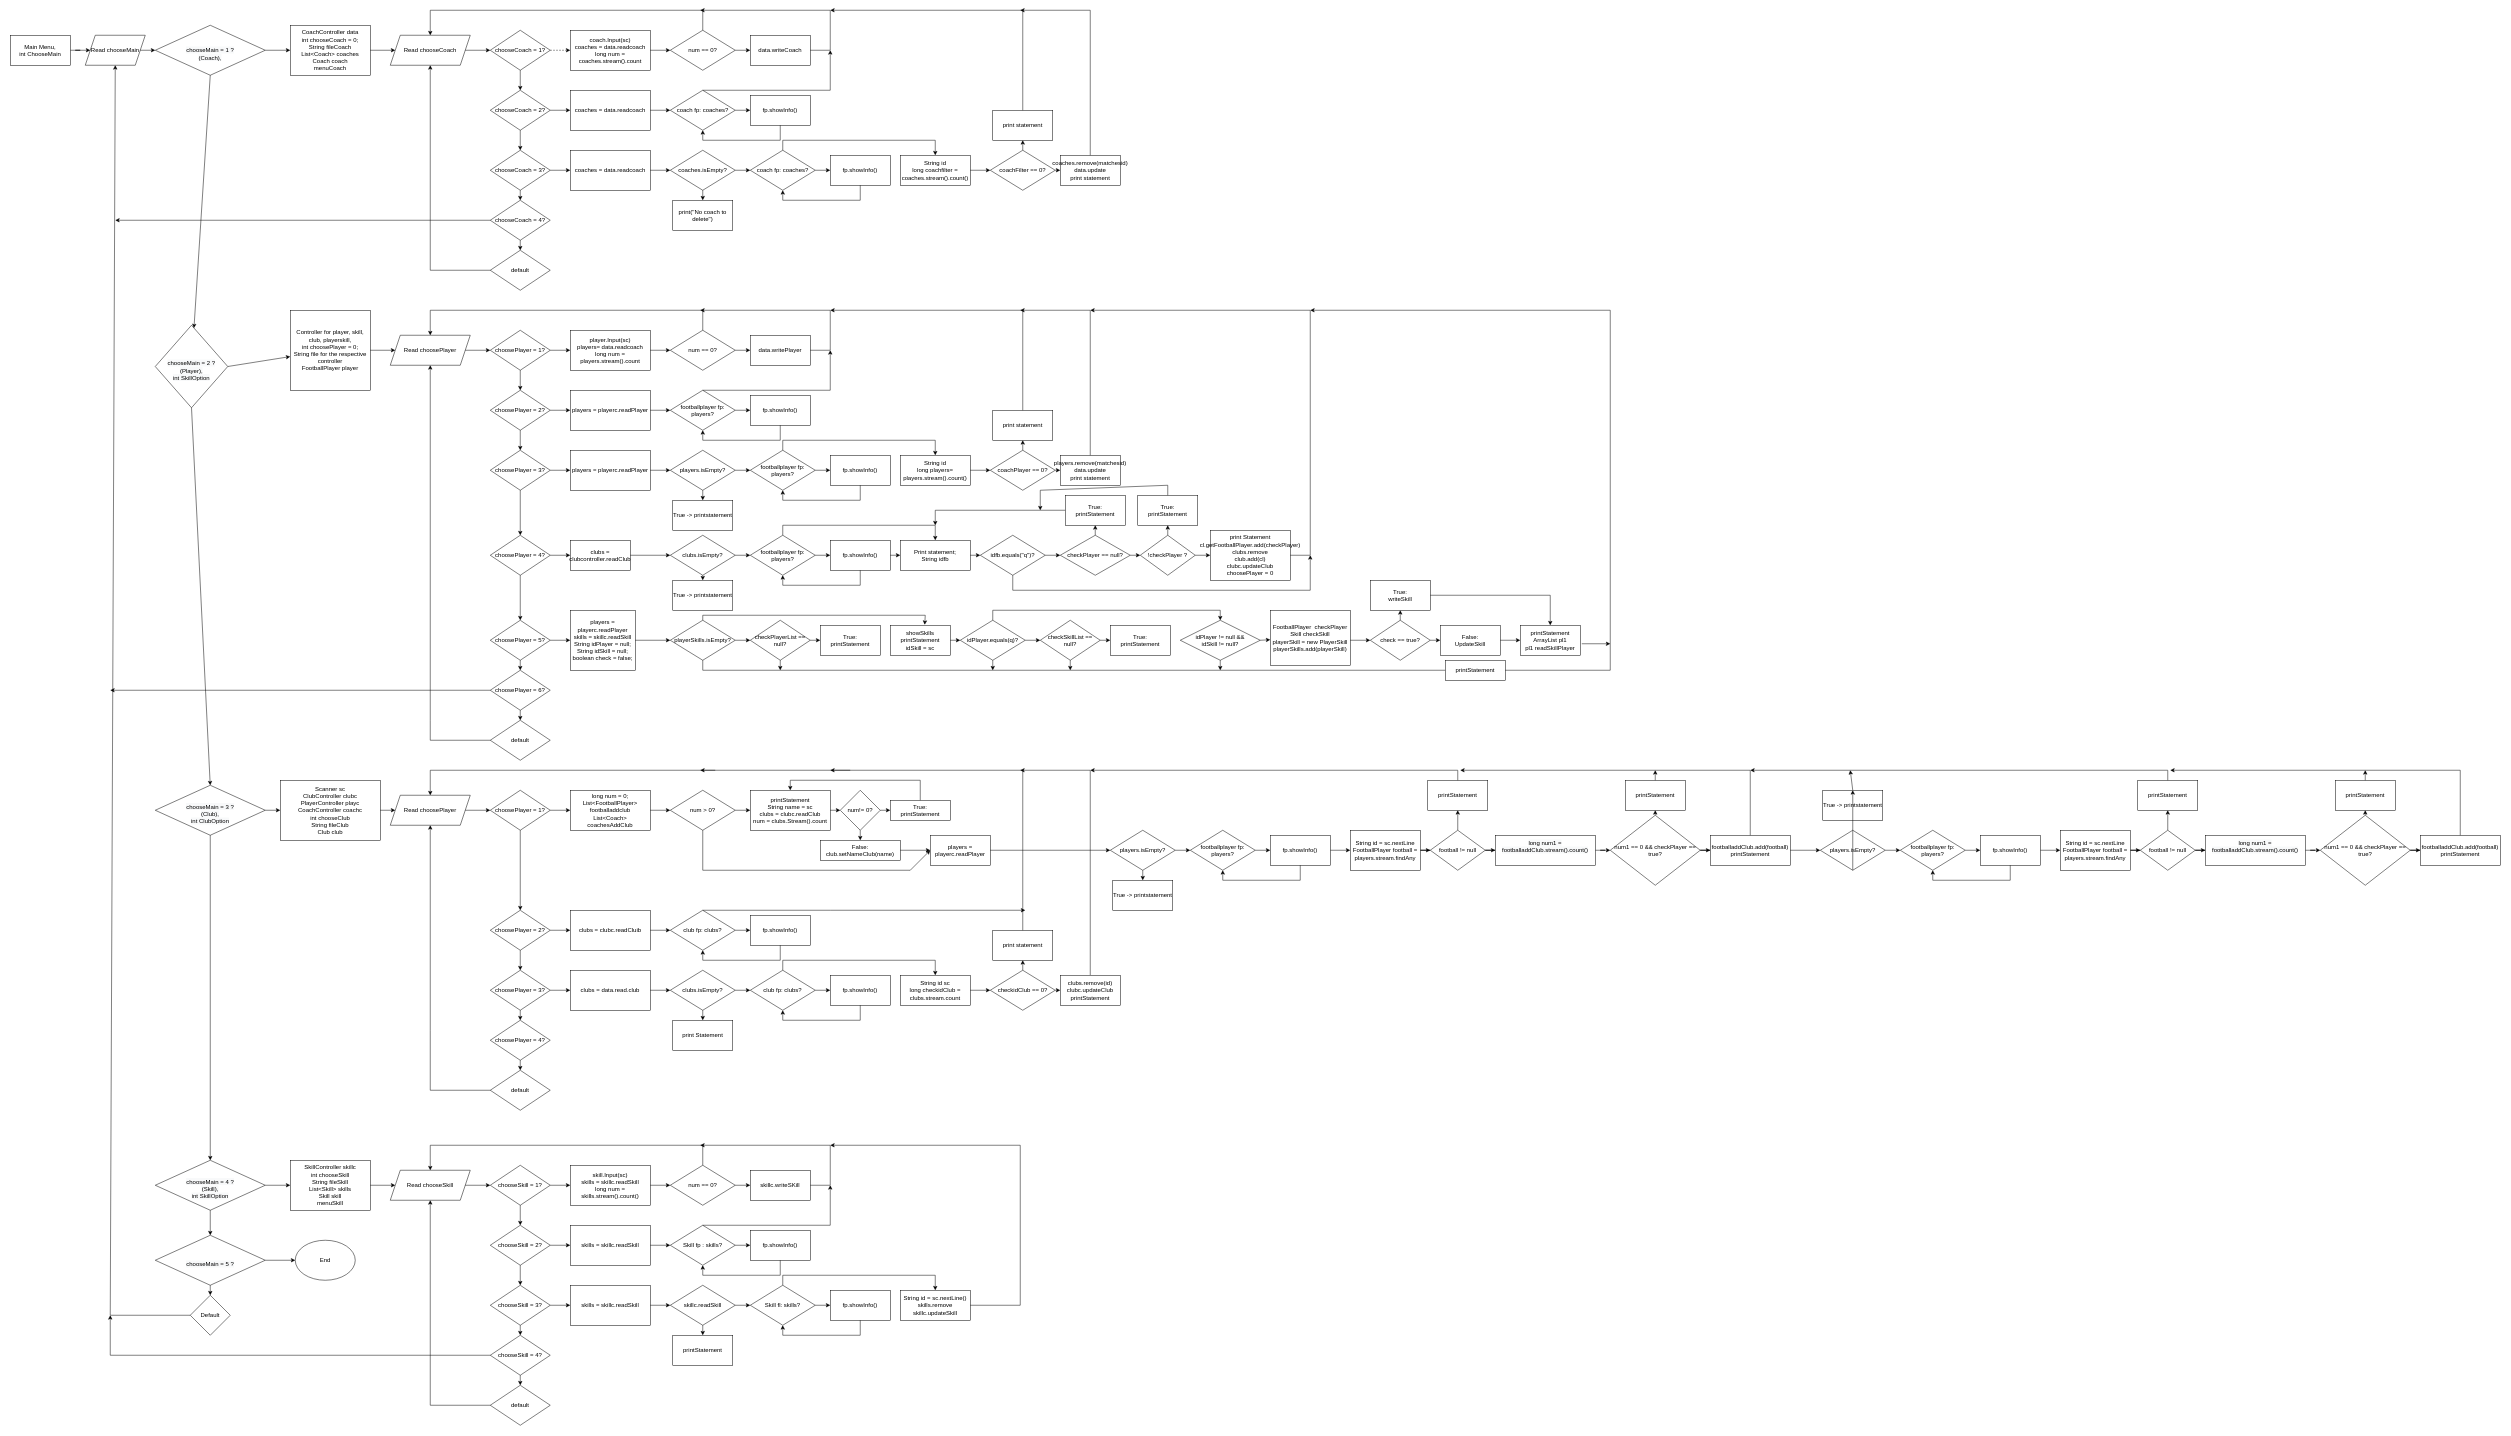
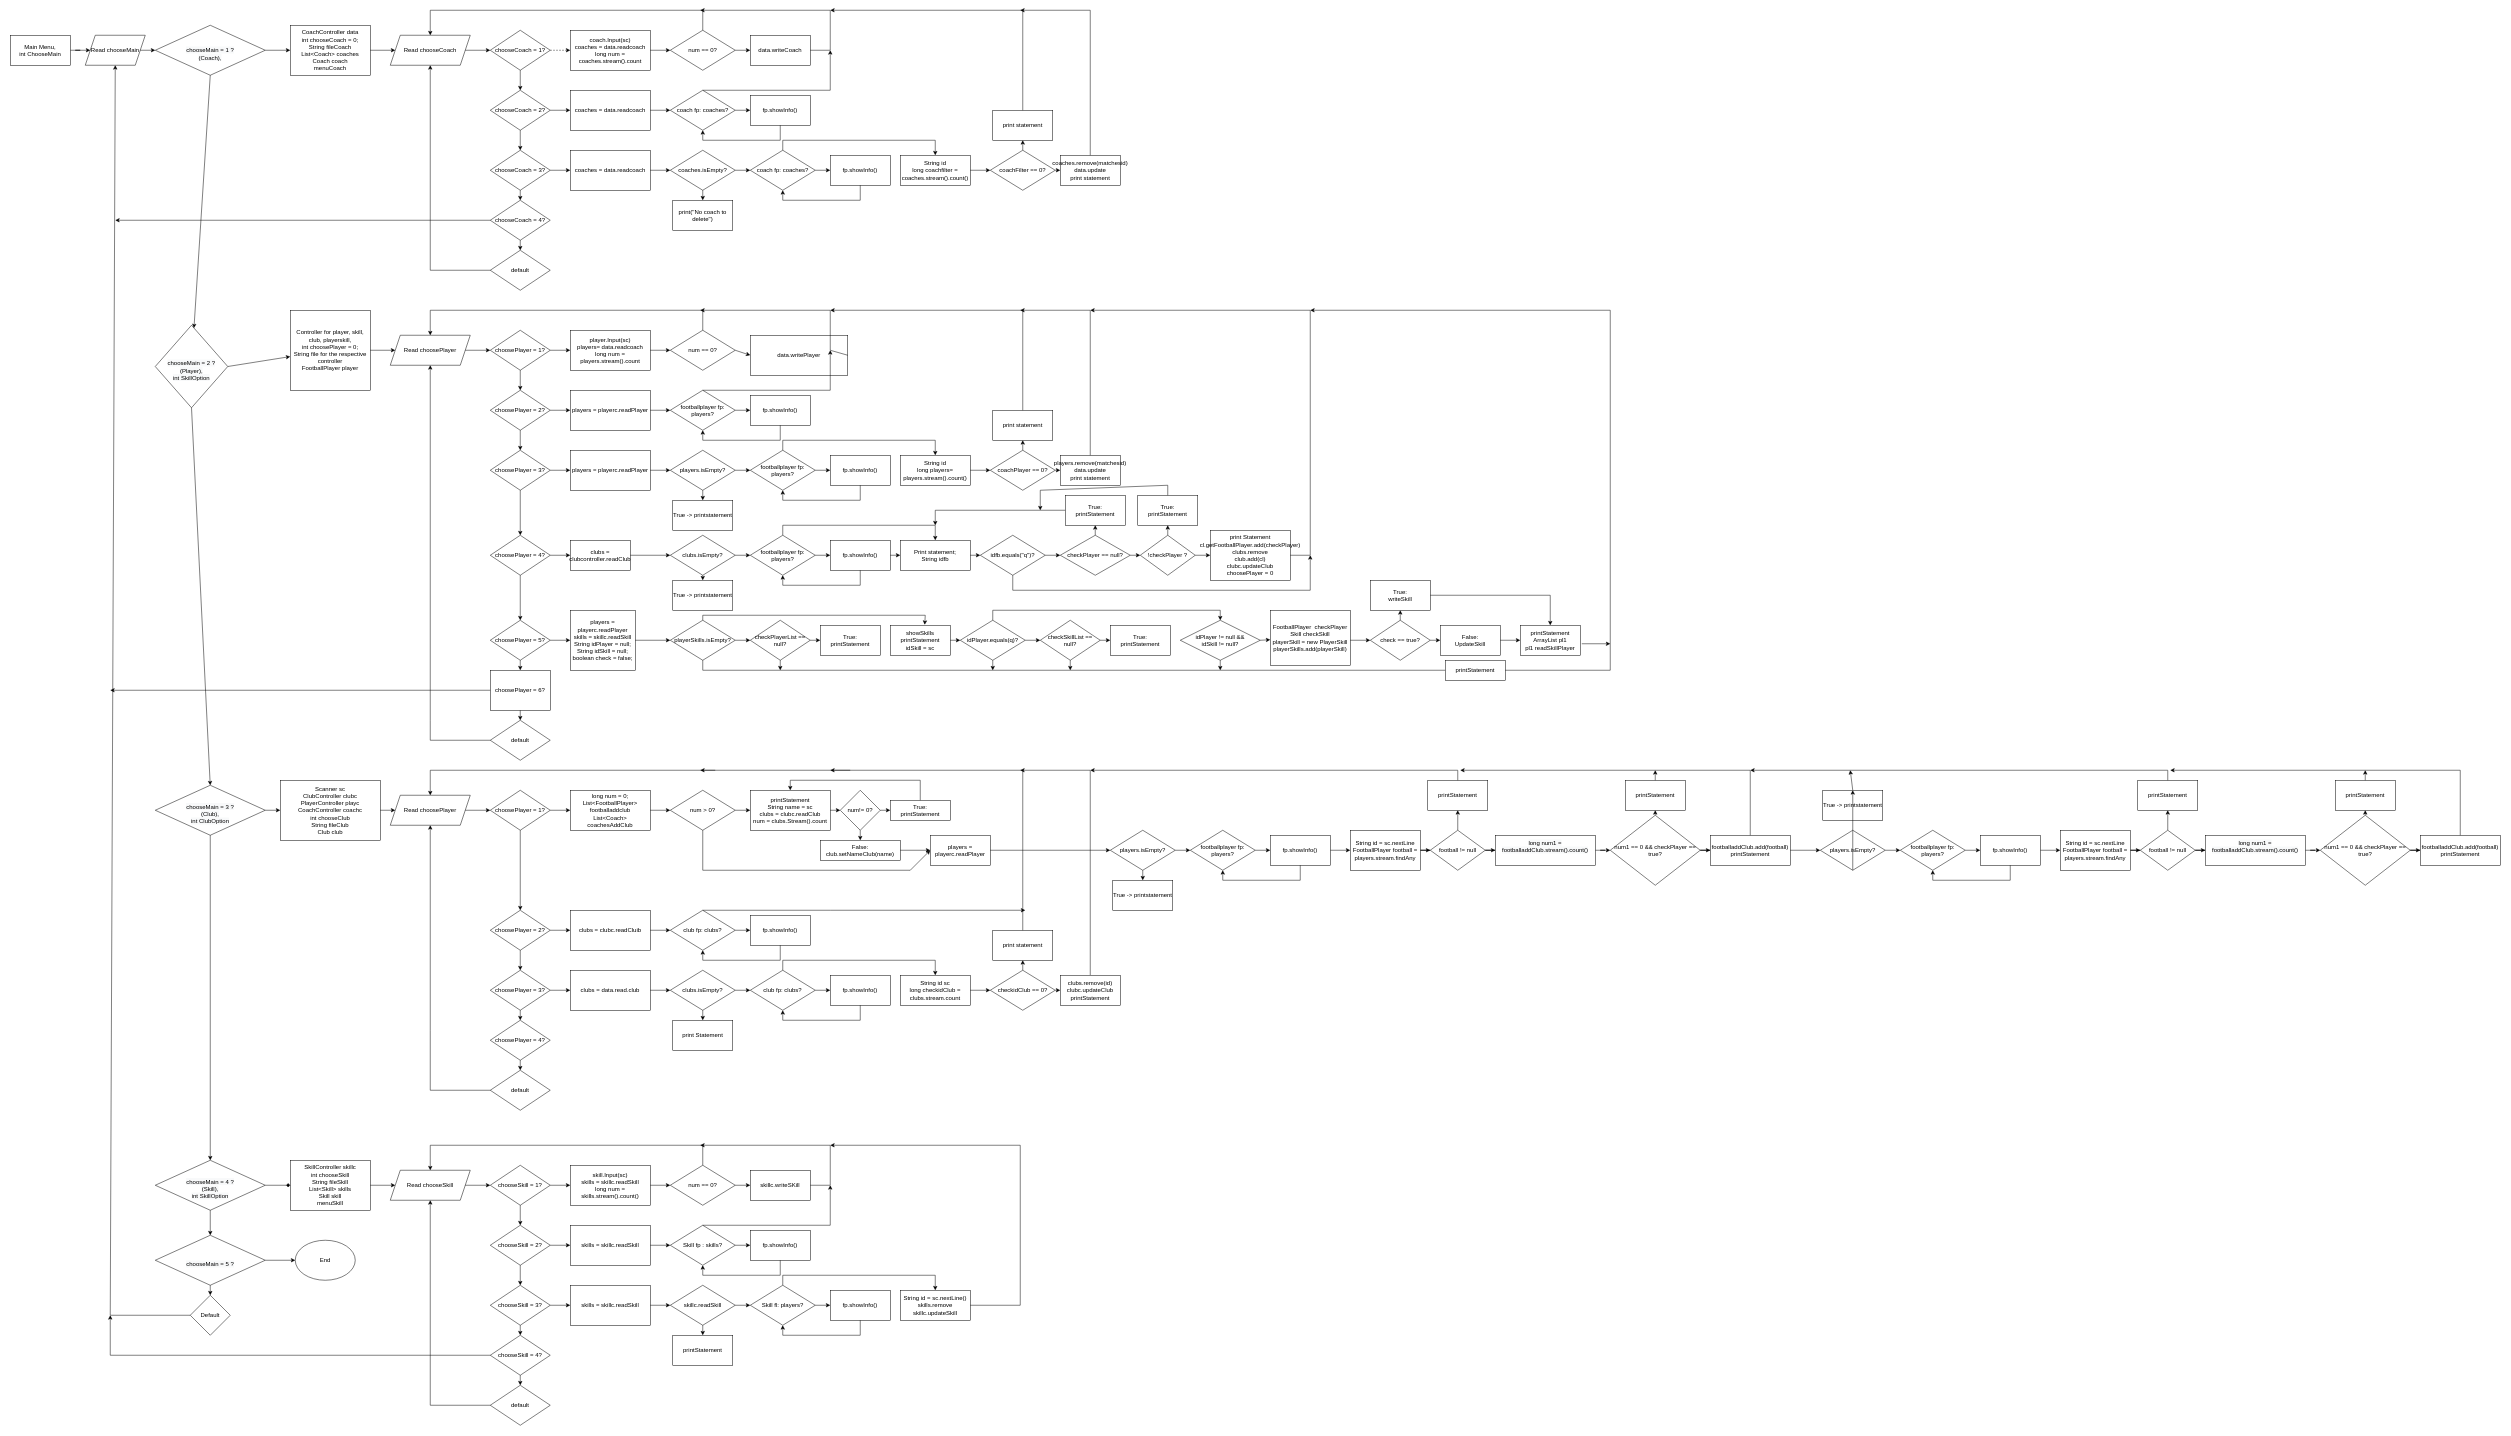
(780, 350) -> (799, 355)
(520, 690) -> (520, 690)
(285, 1185) -> (285, 1185)
(783, 1305) -> (783, 1305)
